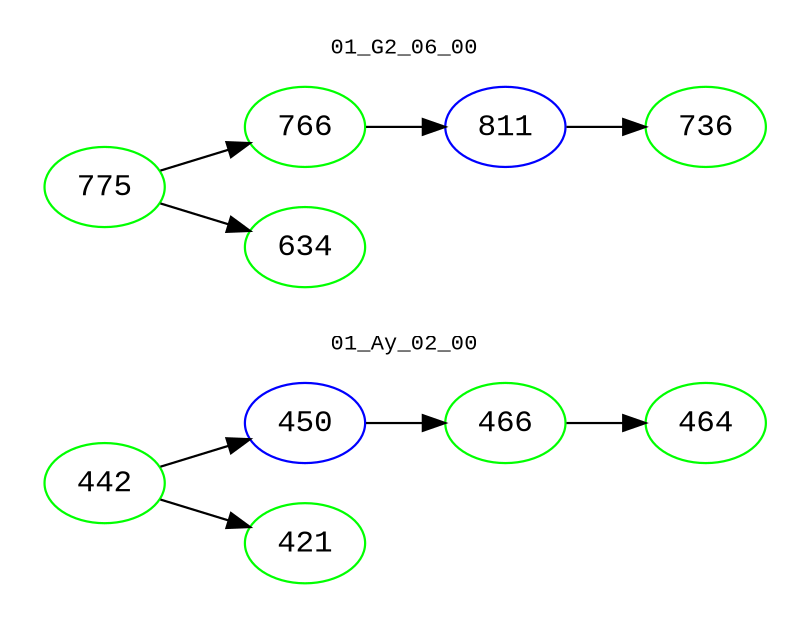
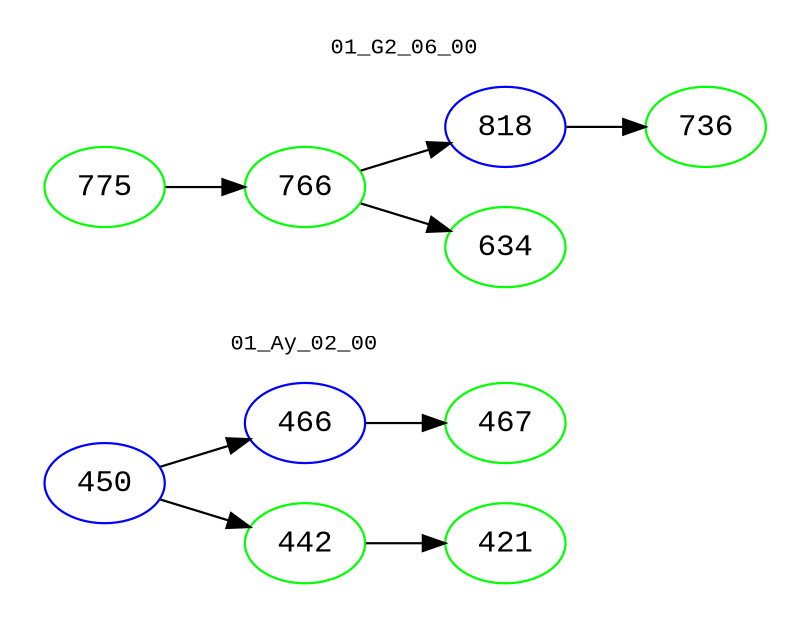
(505, 127) -> (505, 127)
(194, 214) -> (395, 214)
(505, 423) -> (305, 423)
(706, 423) -> (505, 423)
(194, 456) -> (194, 510)
